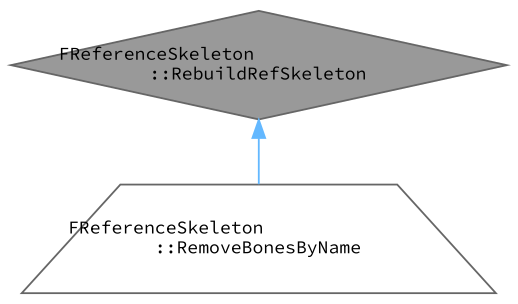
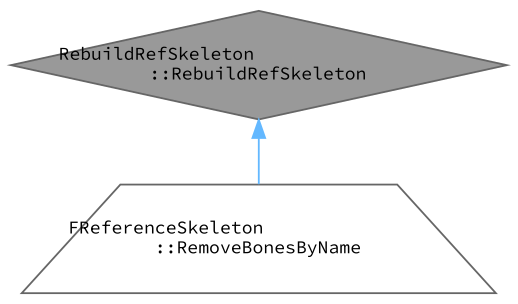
(259, 65) -> (259, 65)
